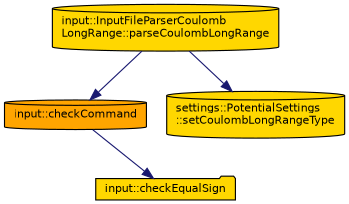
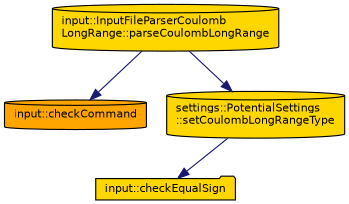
(119, 151) -> (207, 155)
